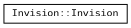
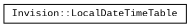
(66, 14) -> (95, 14)
